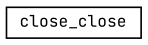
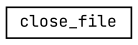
(74, 23) -> (69, 23)
